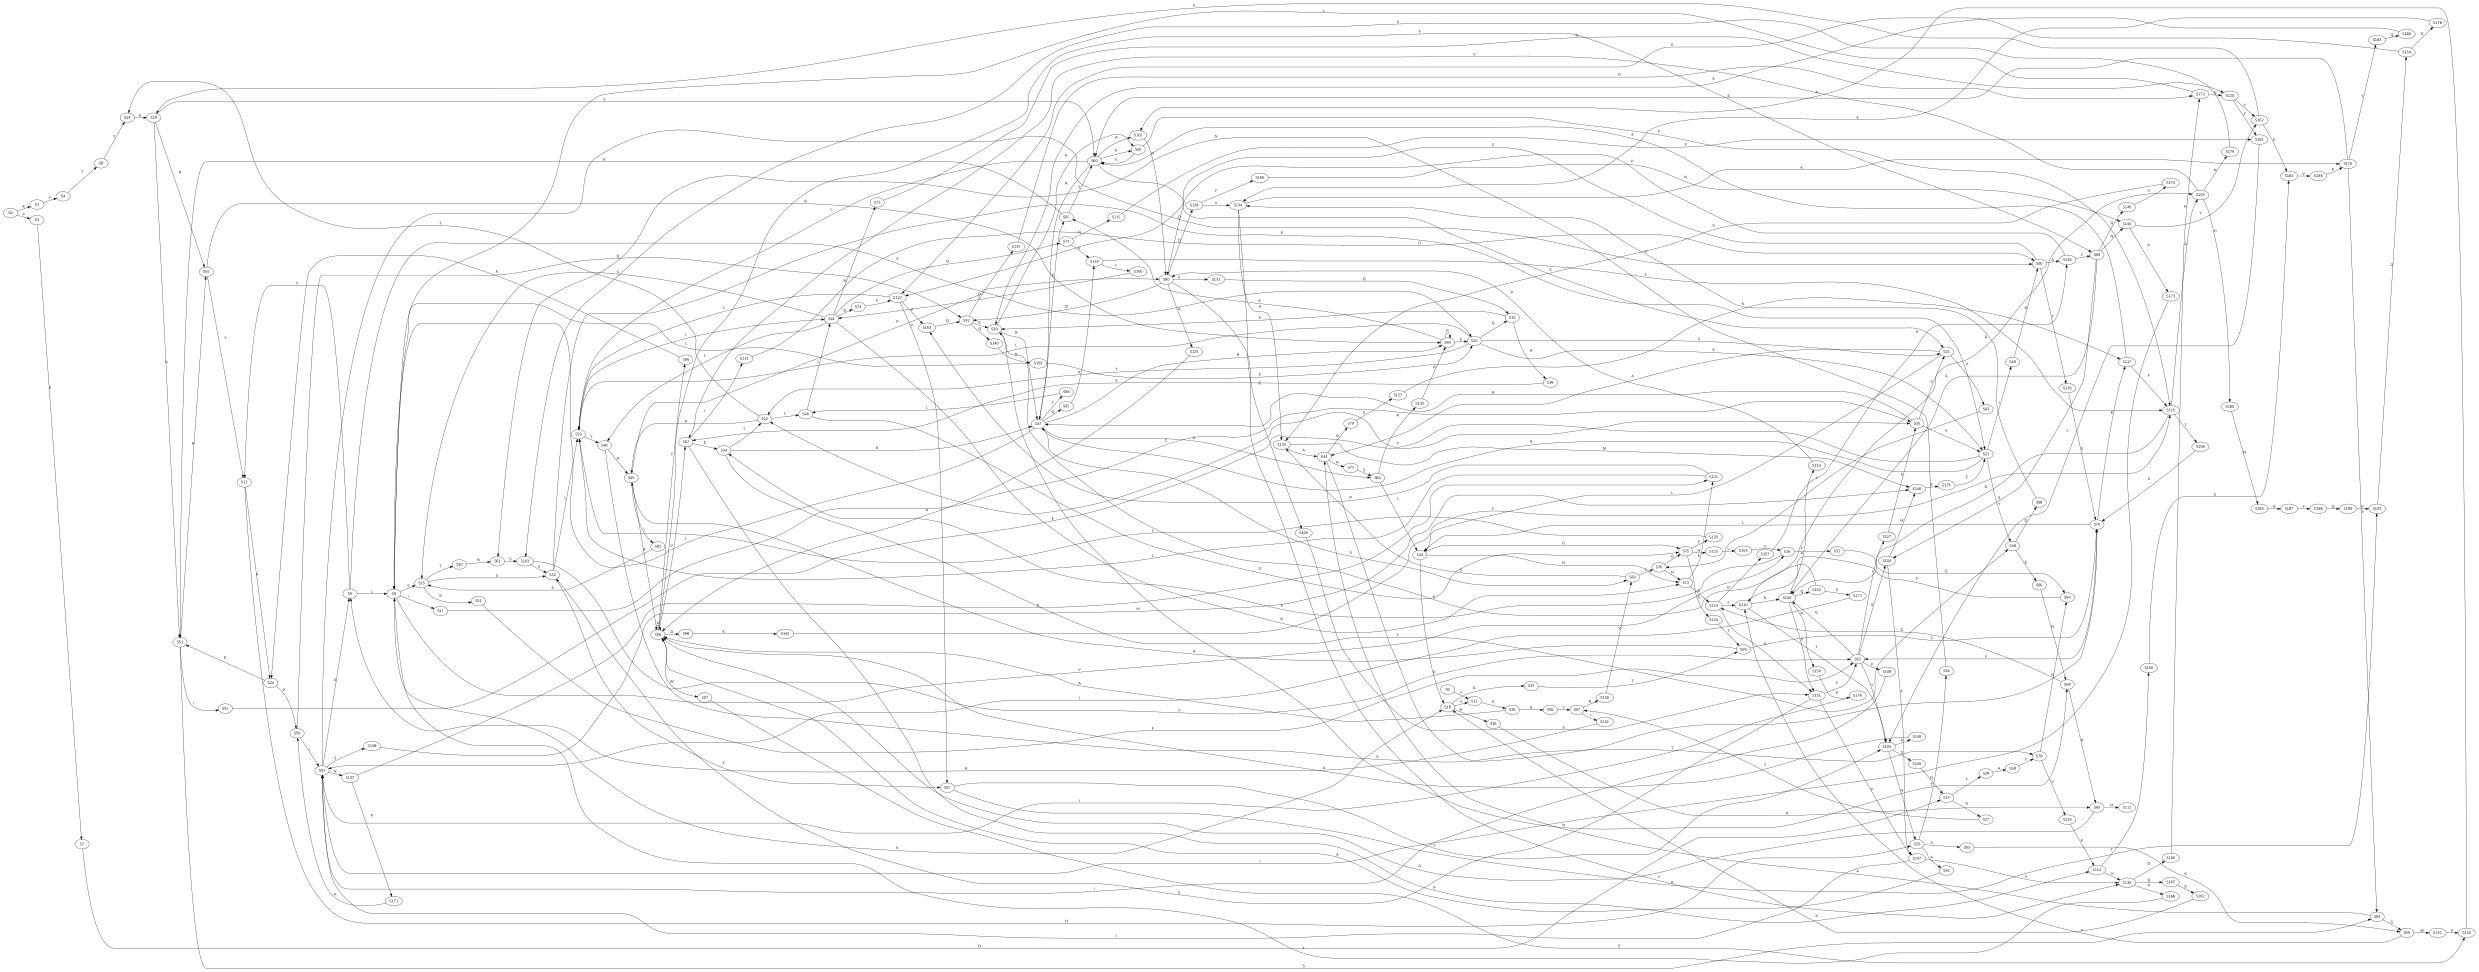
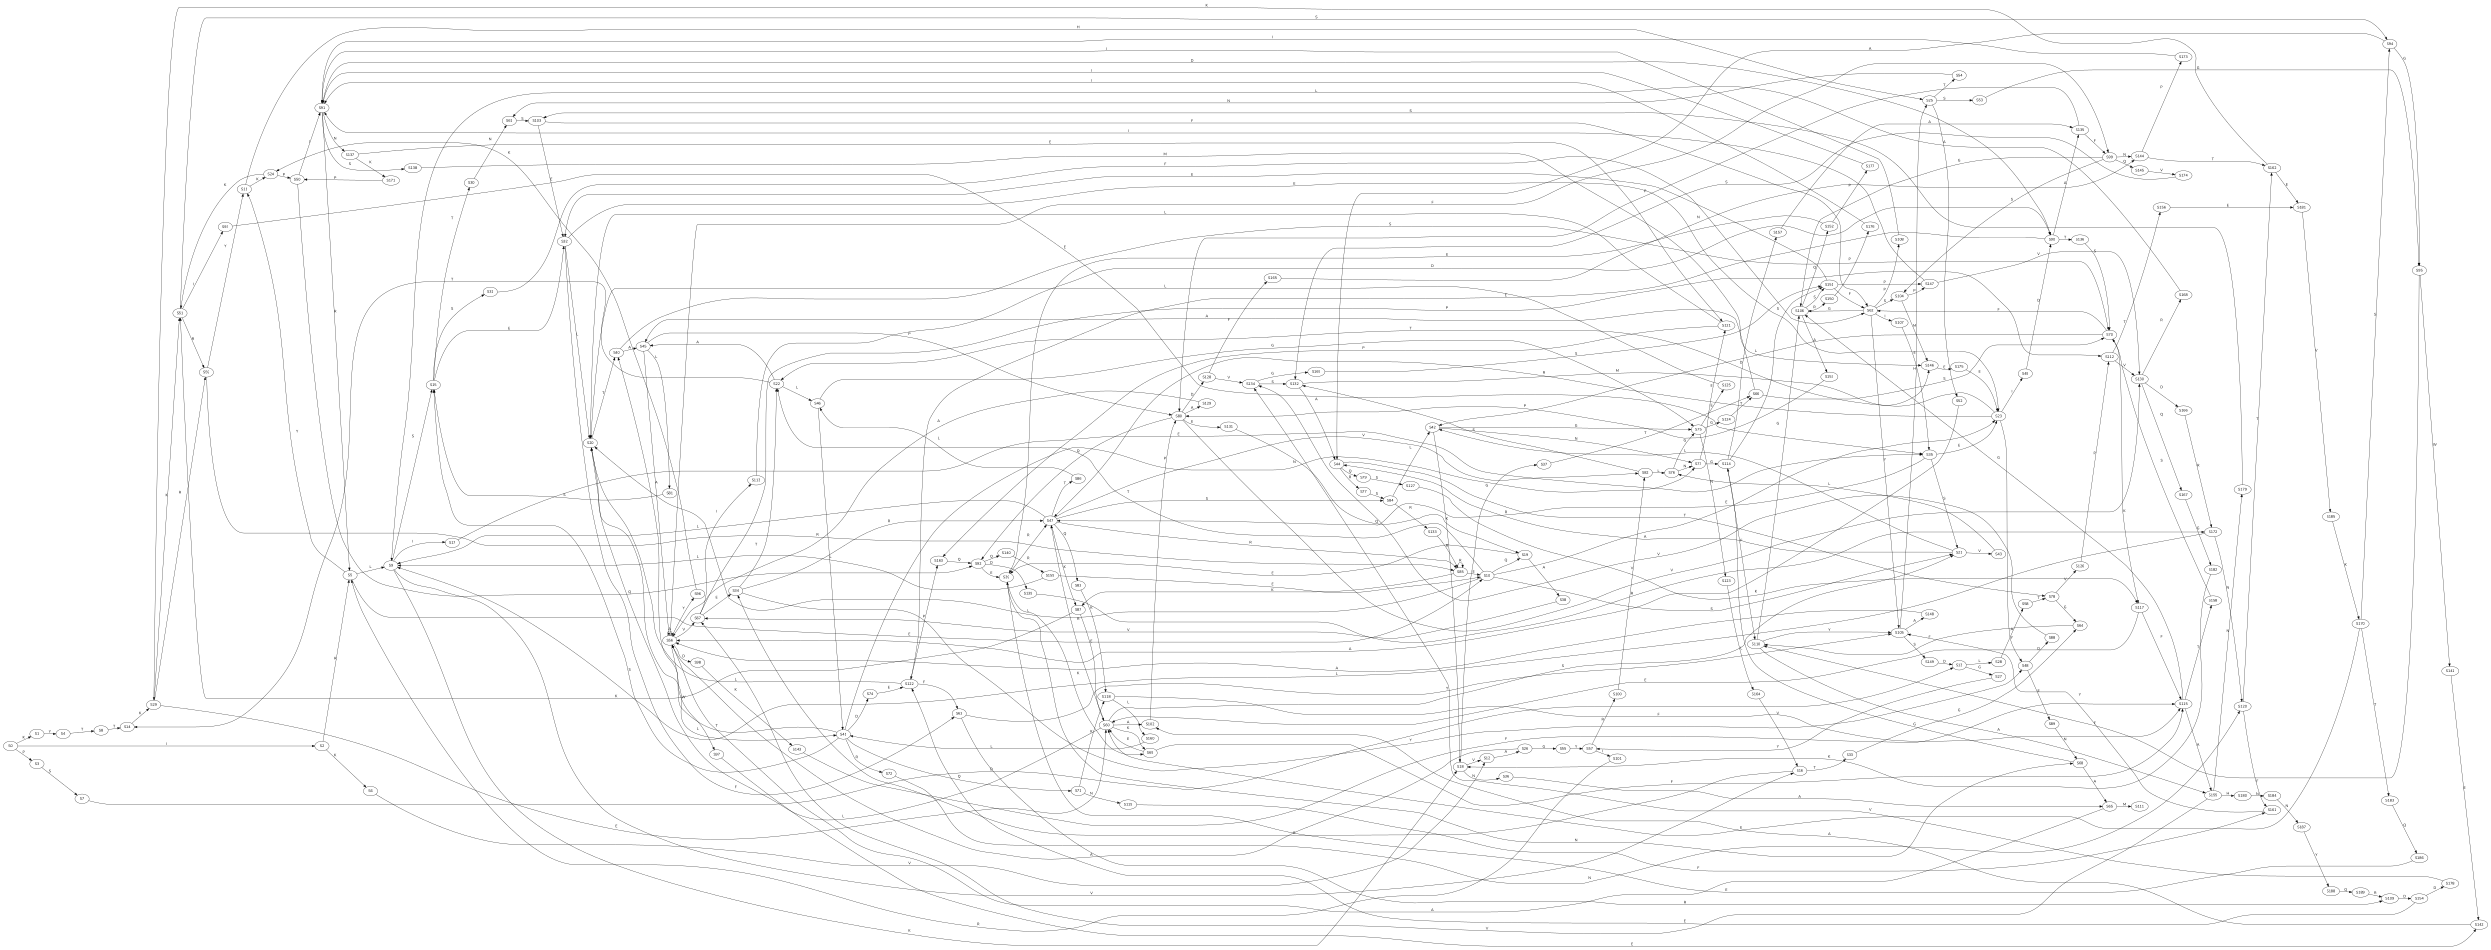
(1789, 170) -> none
none -> (322, 746)
